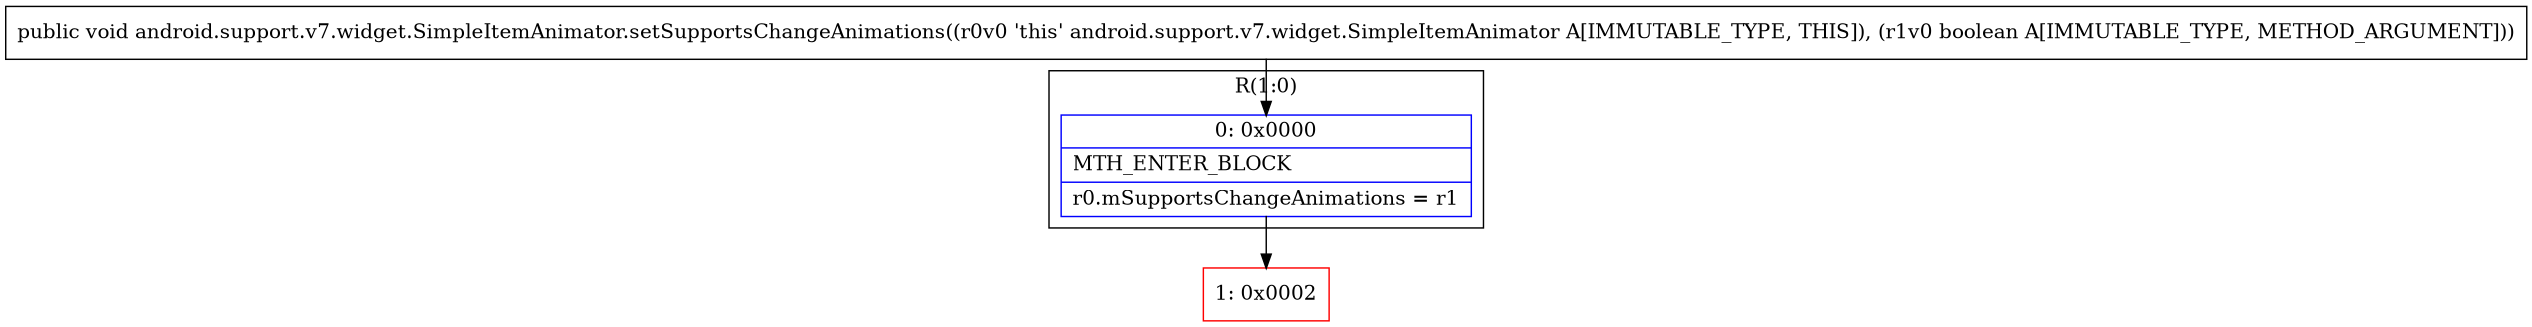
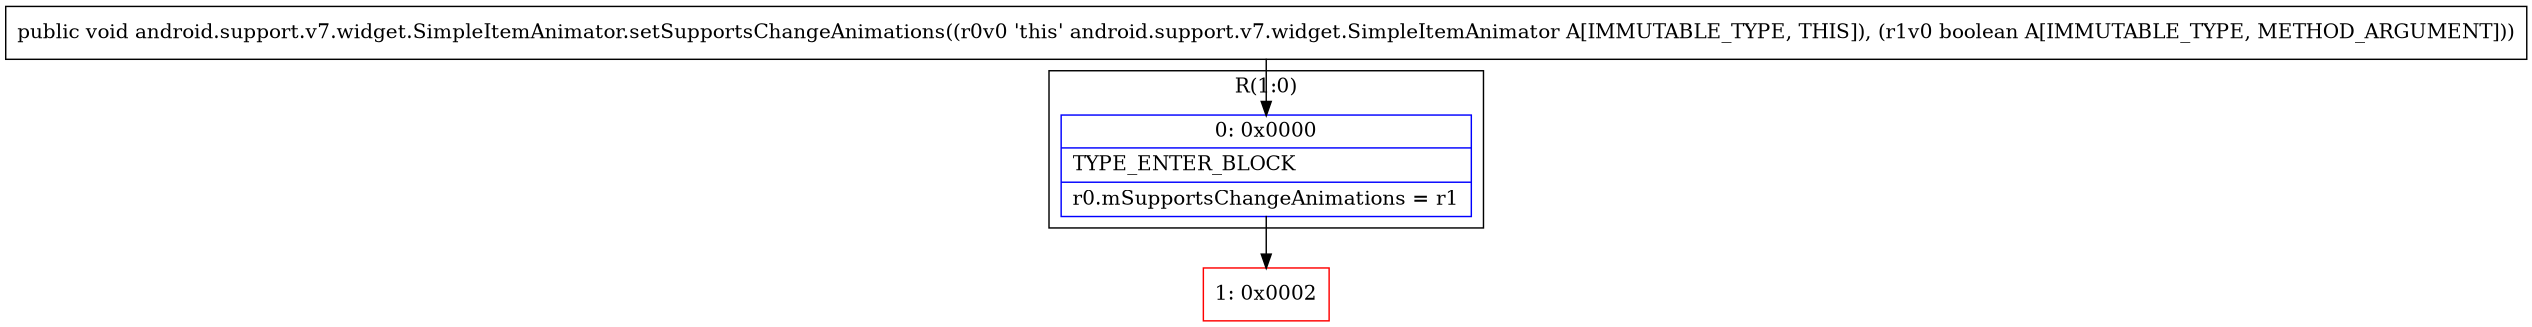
(1183, 164) -> (1185, 164)
